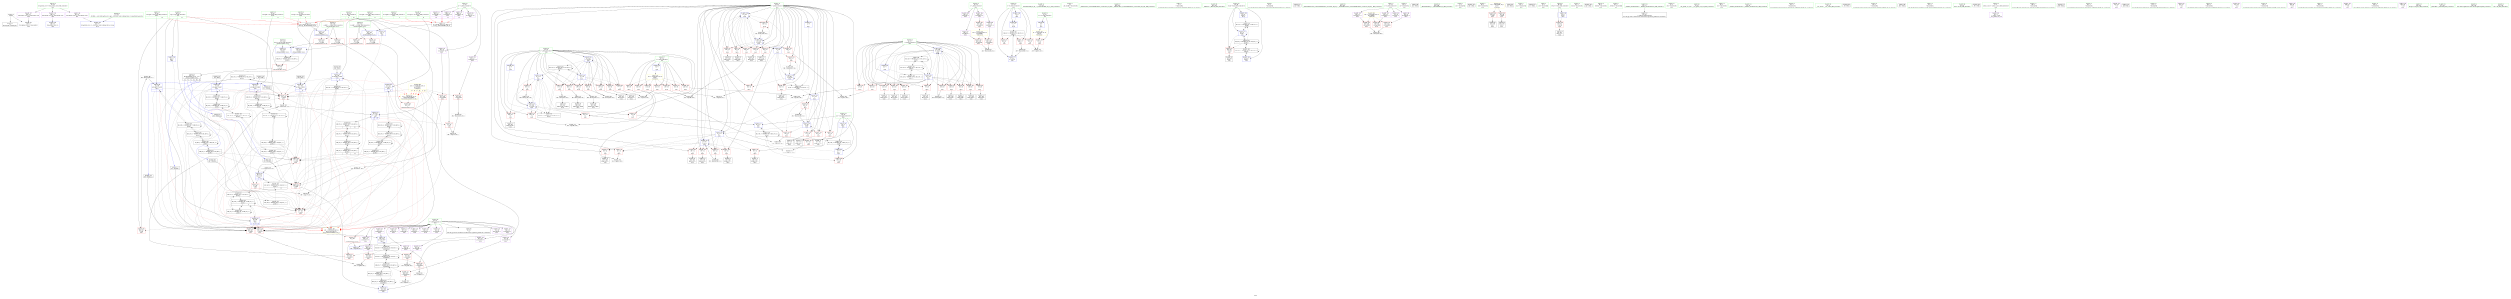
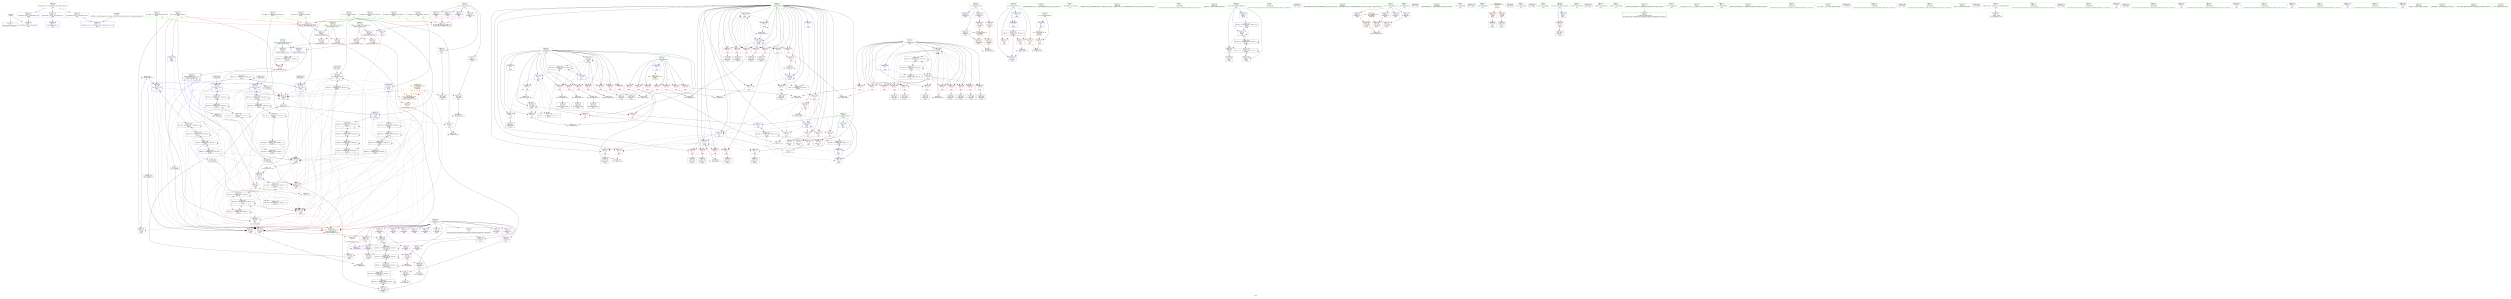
(884, 97) -> none
(357, 168) -> none
